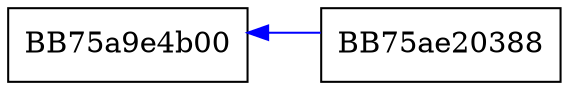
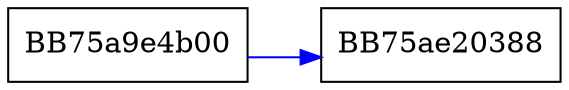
(294, 33) -> (274, 57)
